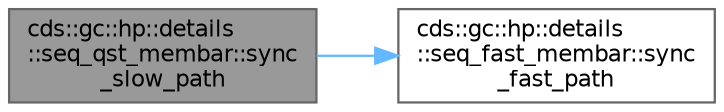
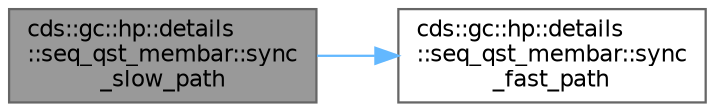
(557, 56) -> (552, 56)
